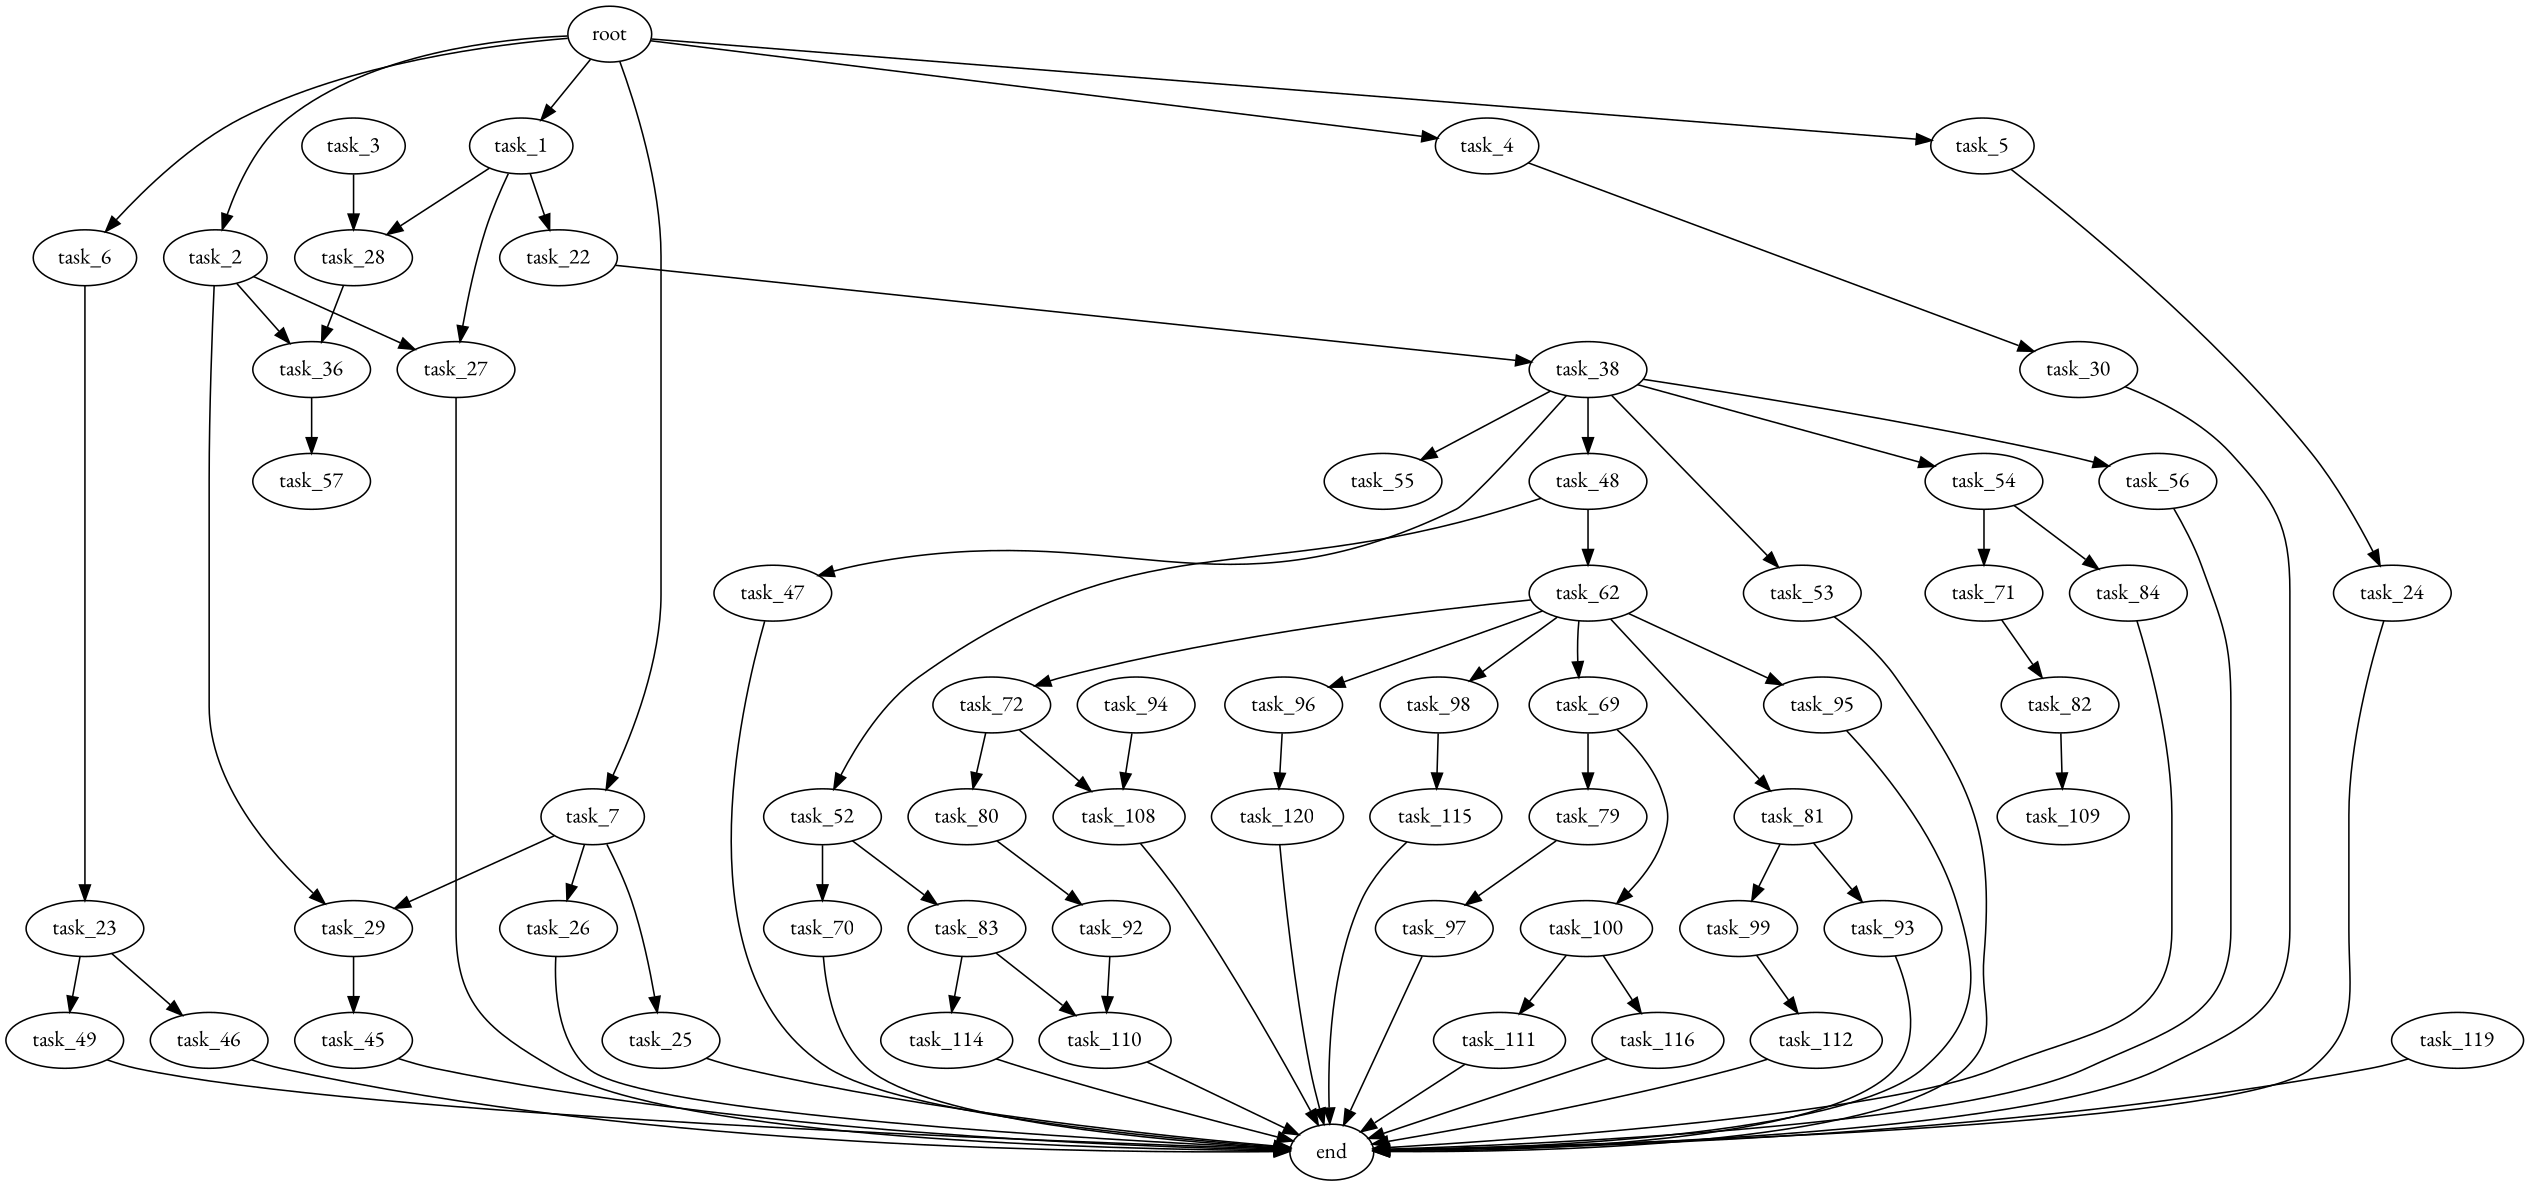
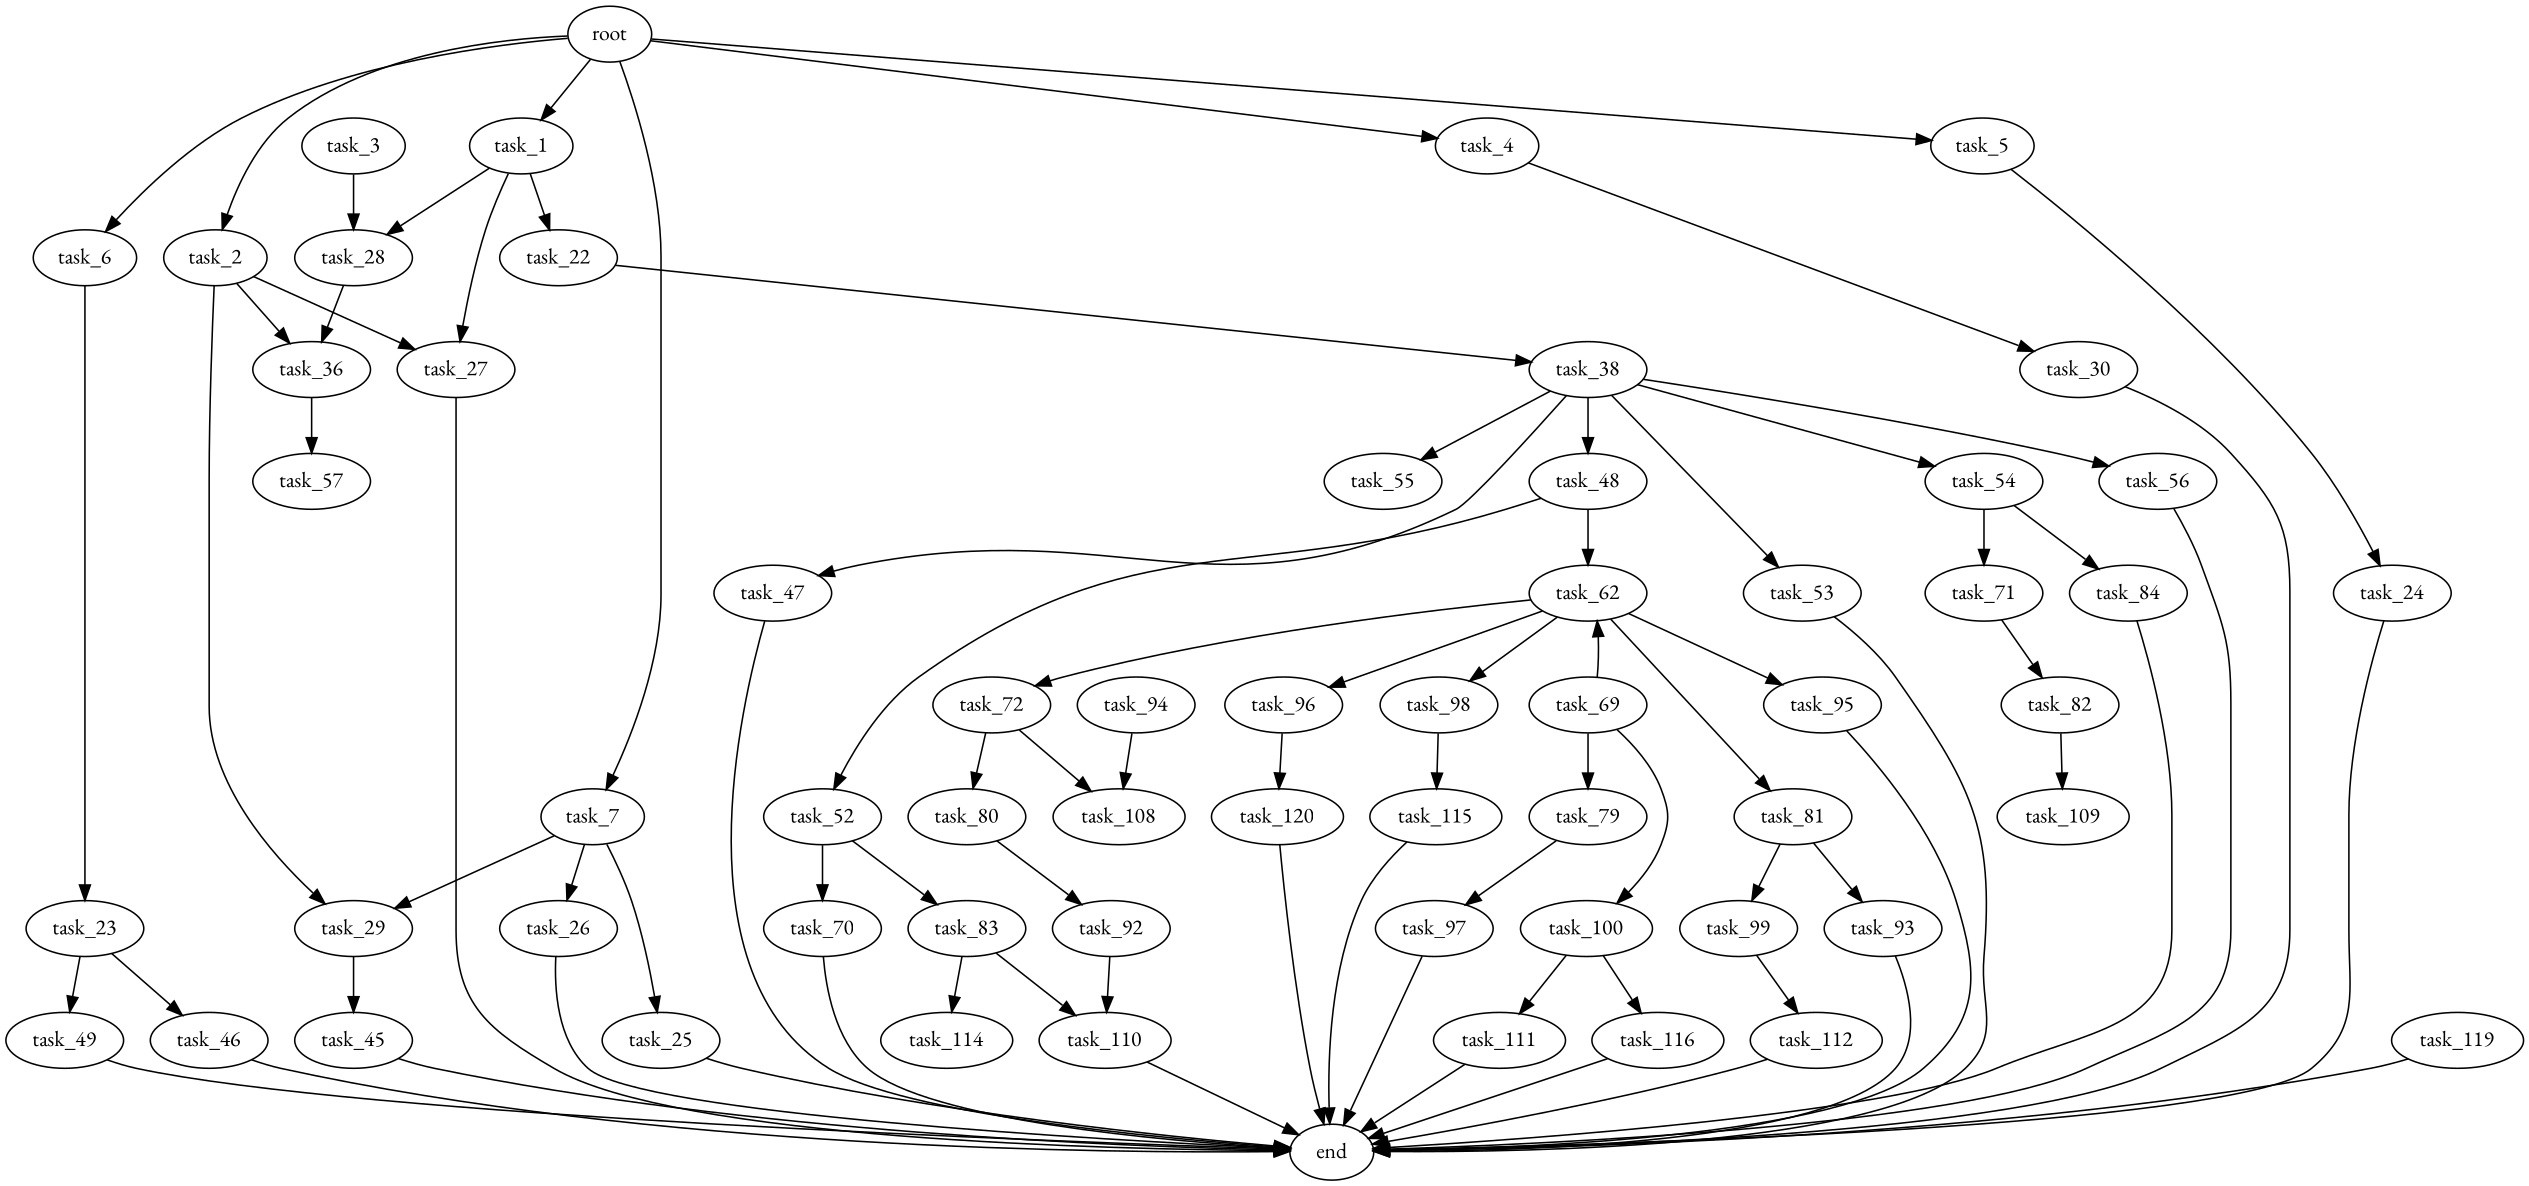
(1578, 641) -> (1598, 657)
(1231, 973) -> none
(1136, 1100) -> none
